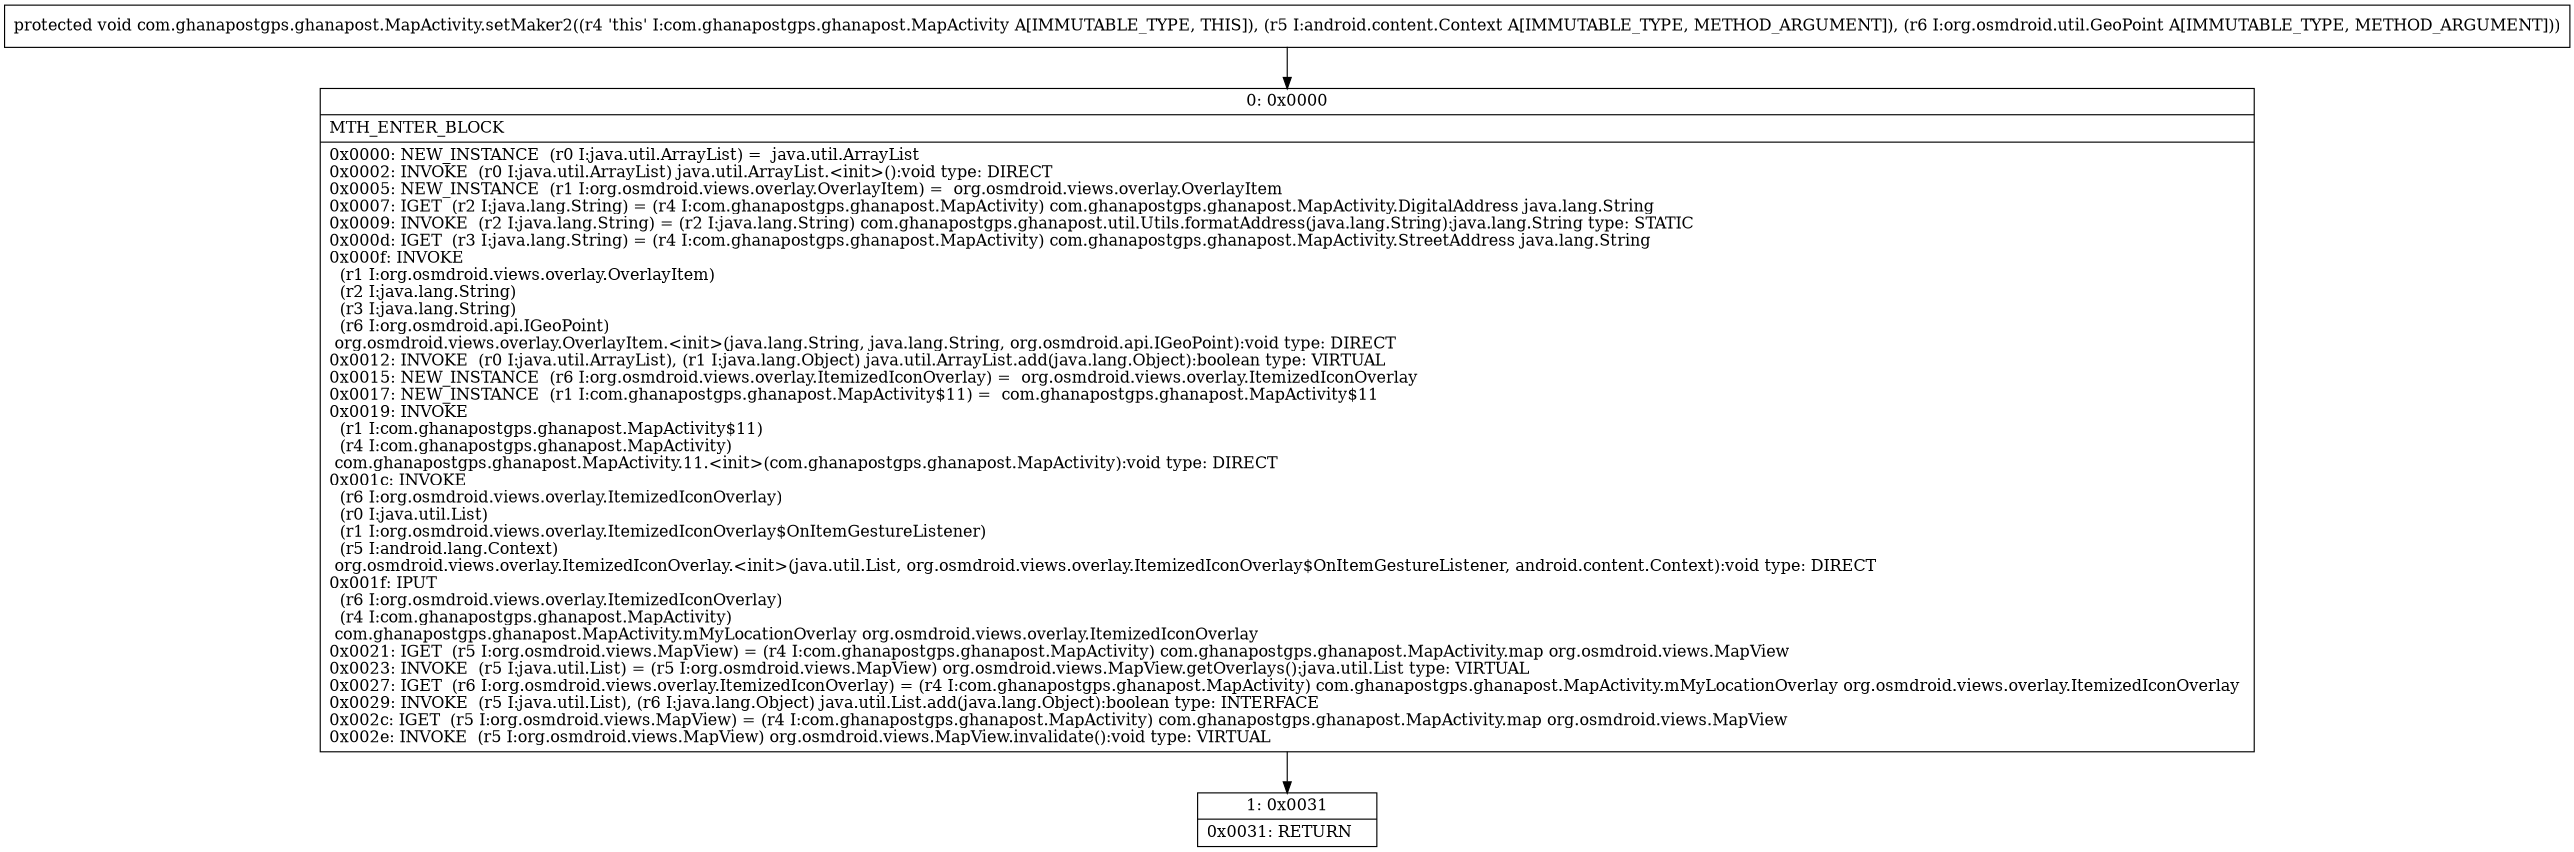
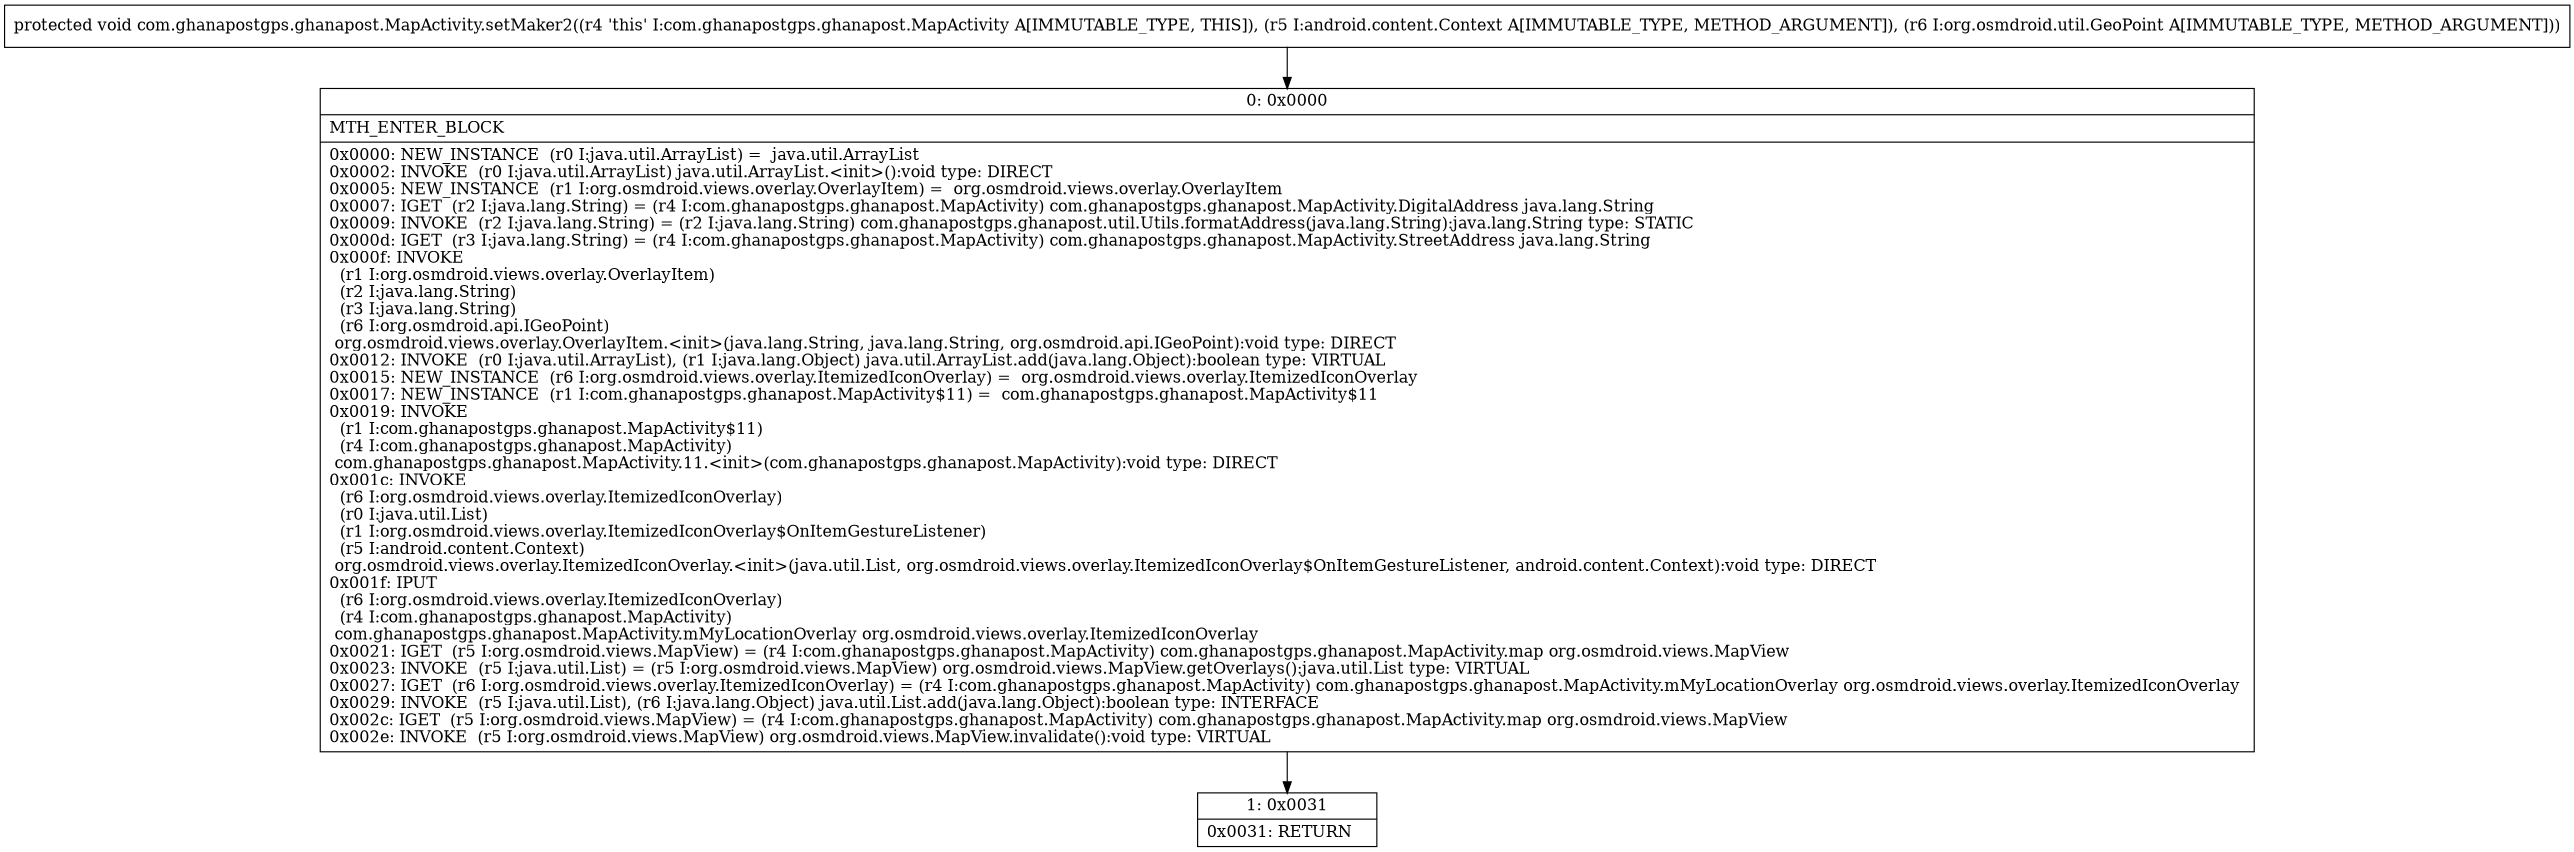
(444, 549) -> (457, 549)
